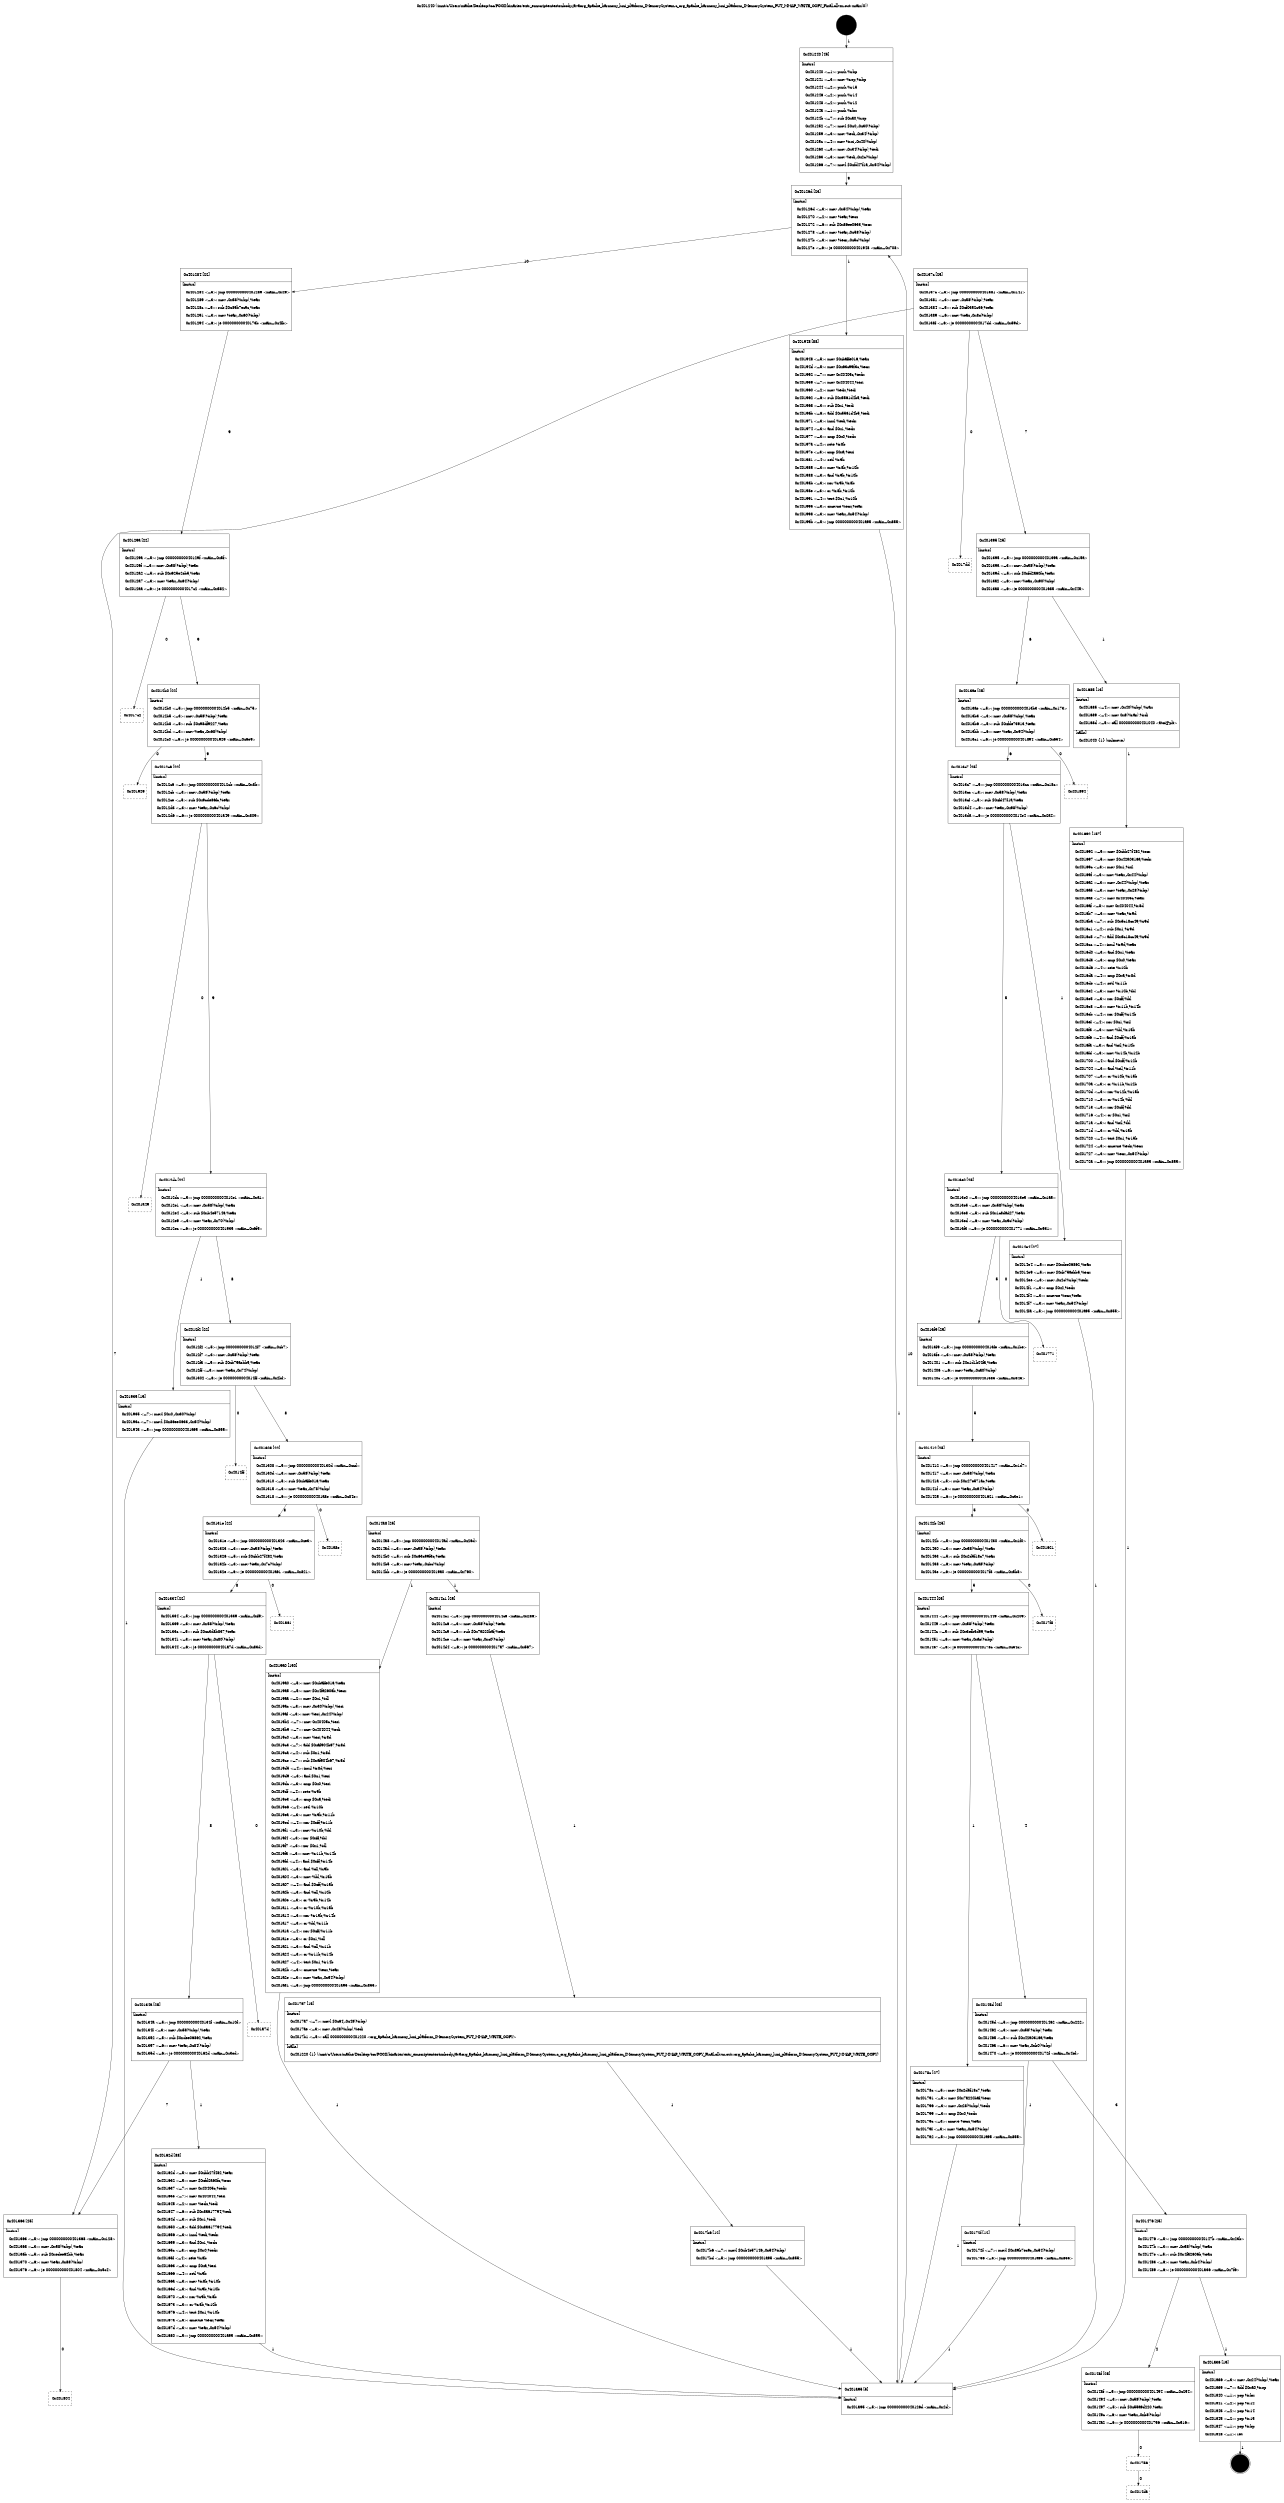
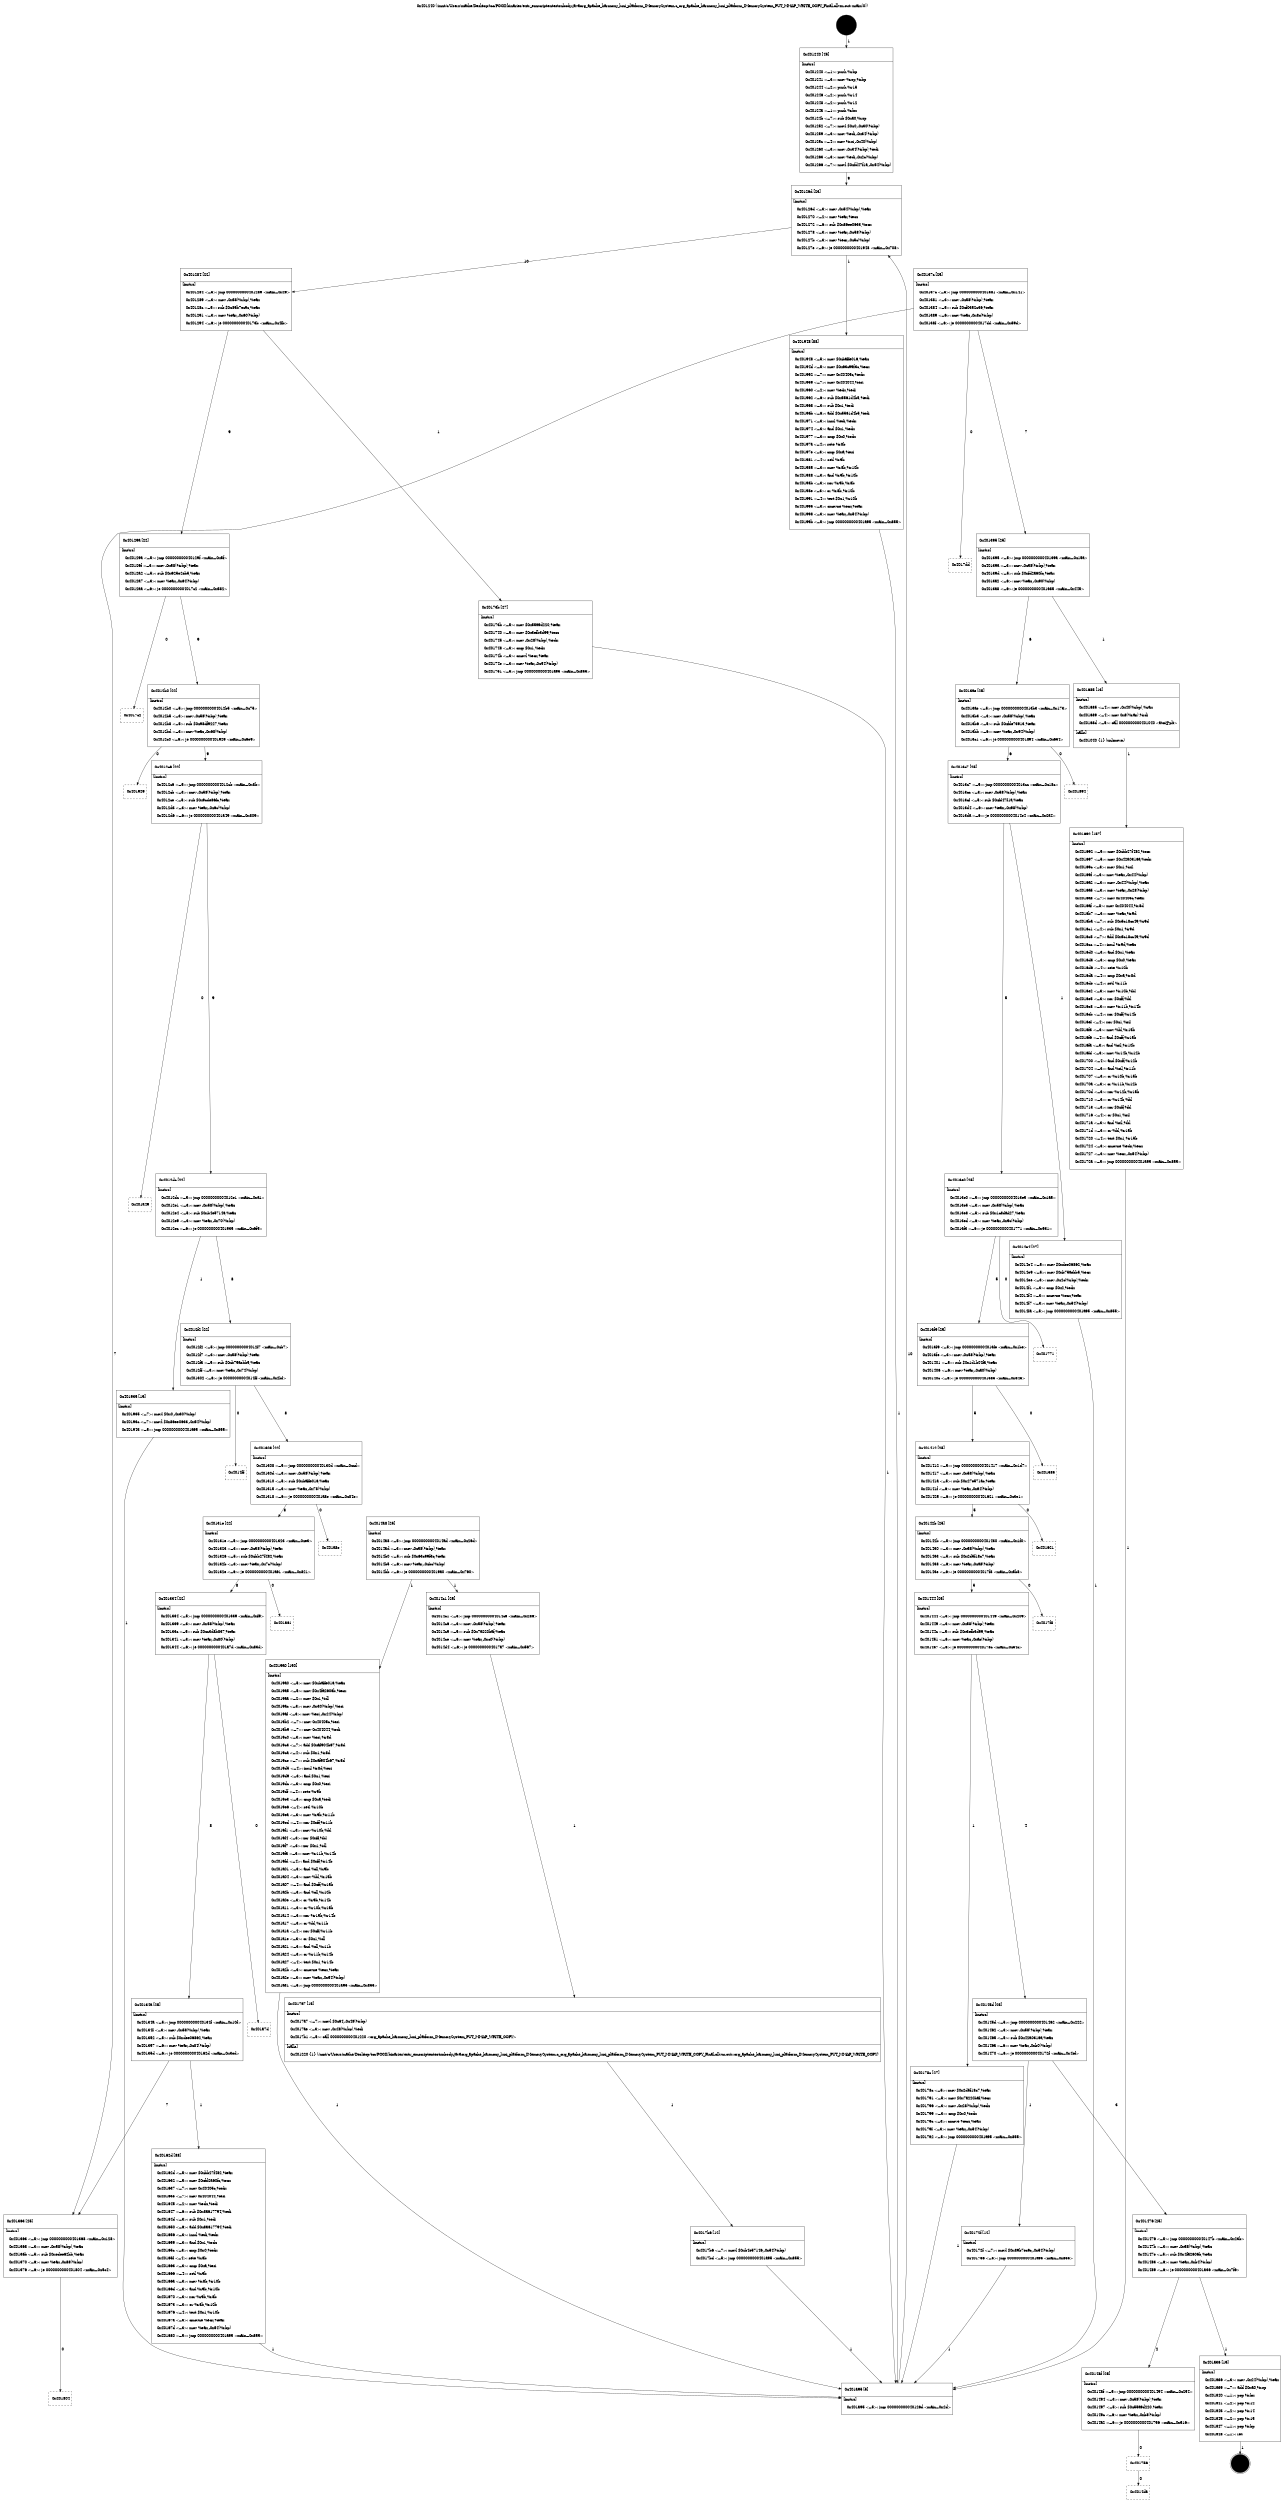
none -> (535, 640)
none -> (1045, 1473)
